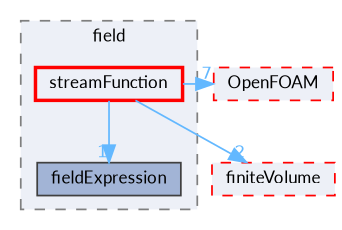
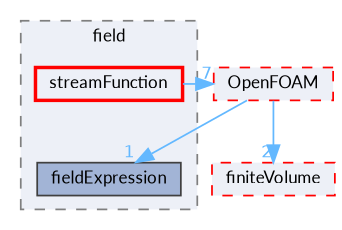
(109, 123) -> (209, 122)
(183, 127) -> (273, 123)
